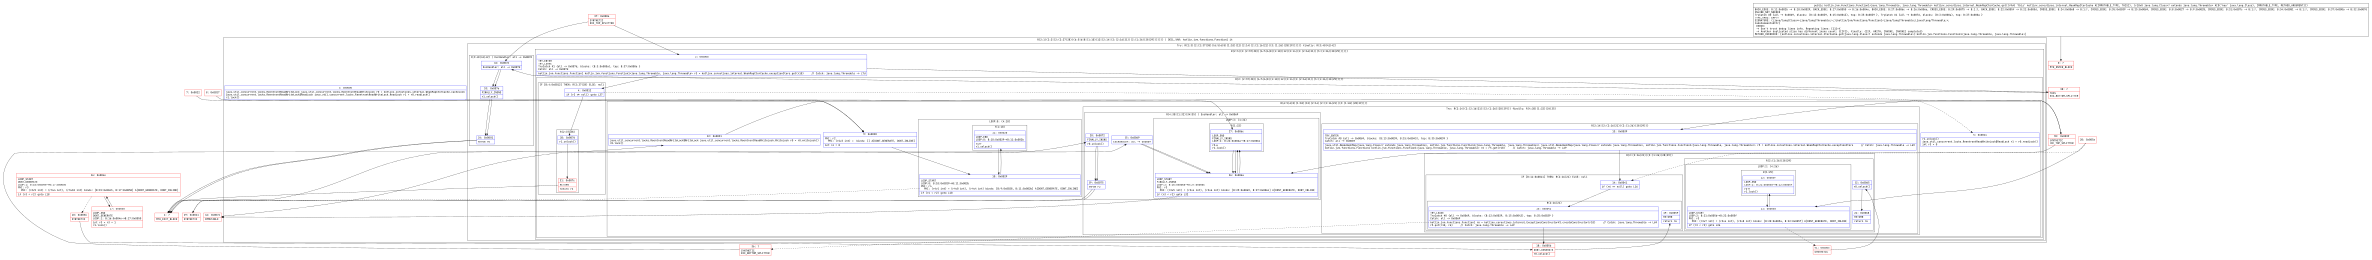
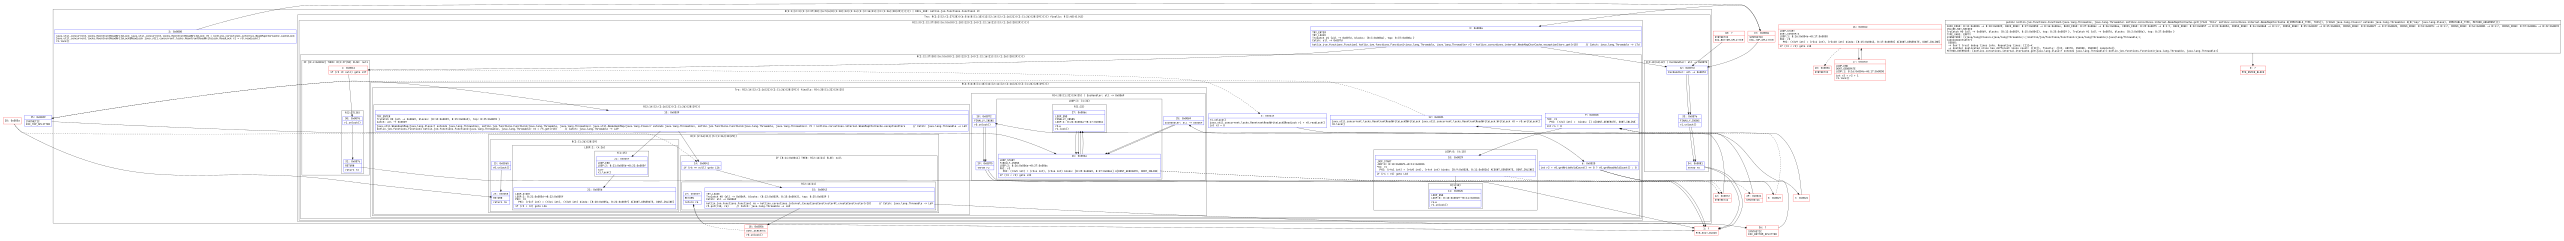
(1457, 80) -> (1603, 57)
(584, 93) -> (348, 70)
(2053, 93) -> (1721, 37)
(544, 100) -> (1773, 138)
(855, 100) -> (983, 4)
(1400, 100) -> (741, 81)
(2062, 140) -> (38, 121)
(999, 161) -> none
none -> (1589, 166)
(567, 185) -> (353, 166)
(1956, 191) -> (247, 175)
(1770, 201) -> (647, 143)
(212, 219) -> (1721, 200)
none -> (1187, 227)
(1150, 234) -> (1157, 214)
(798, 244) -> none
(1618, 248) -> (714, 227)
(1822, 250) -> none
